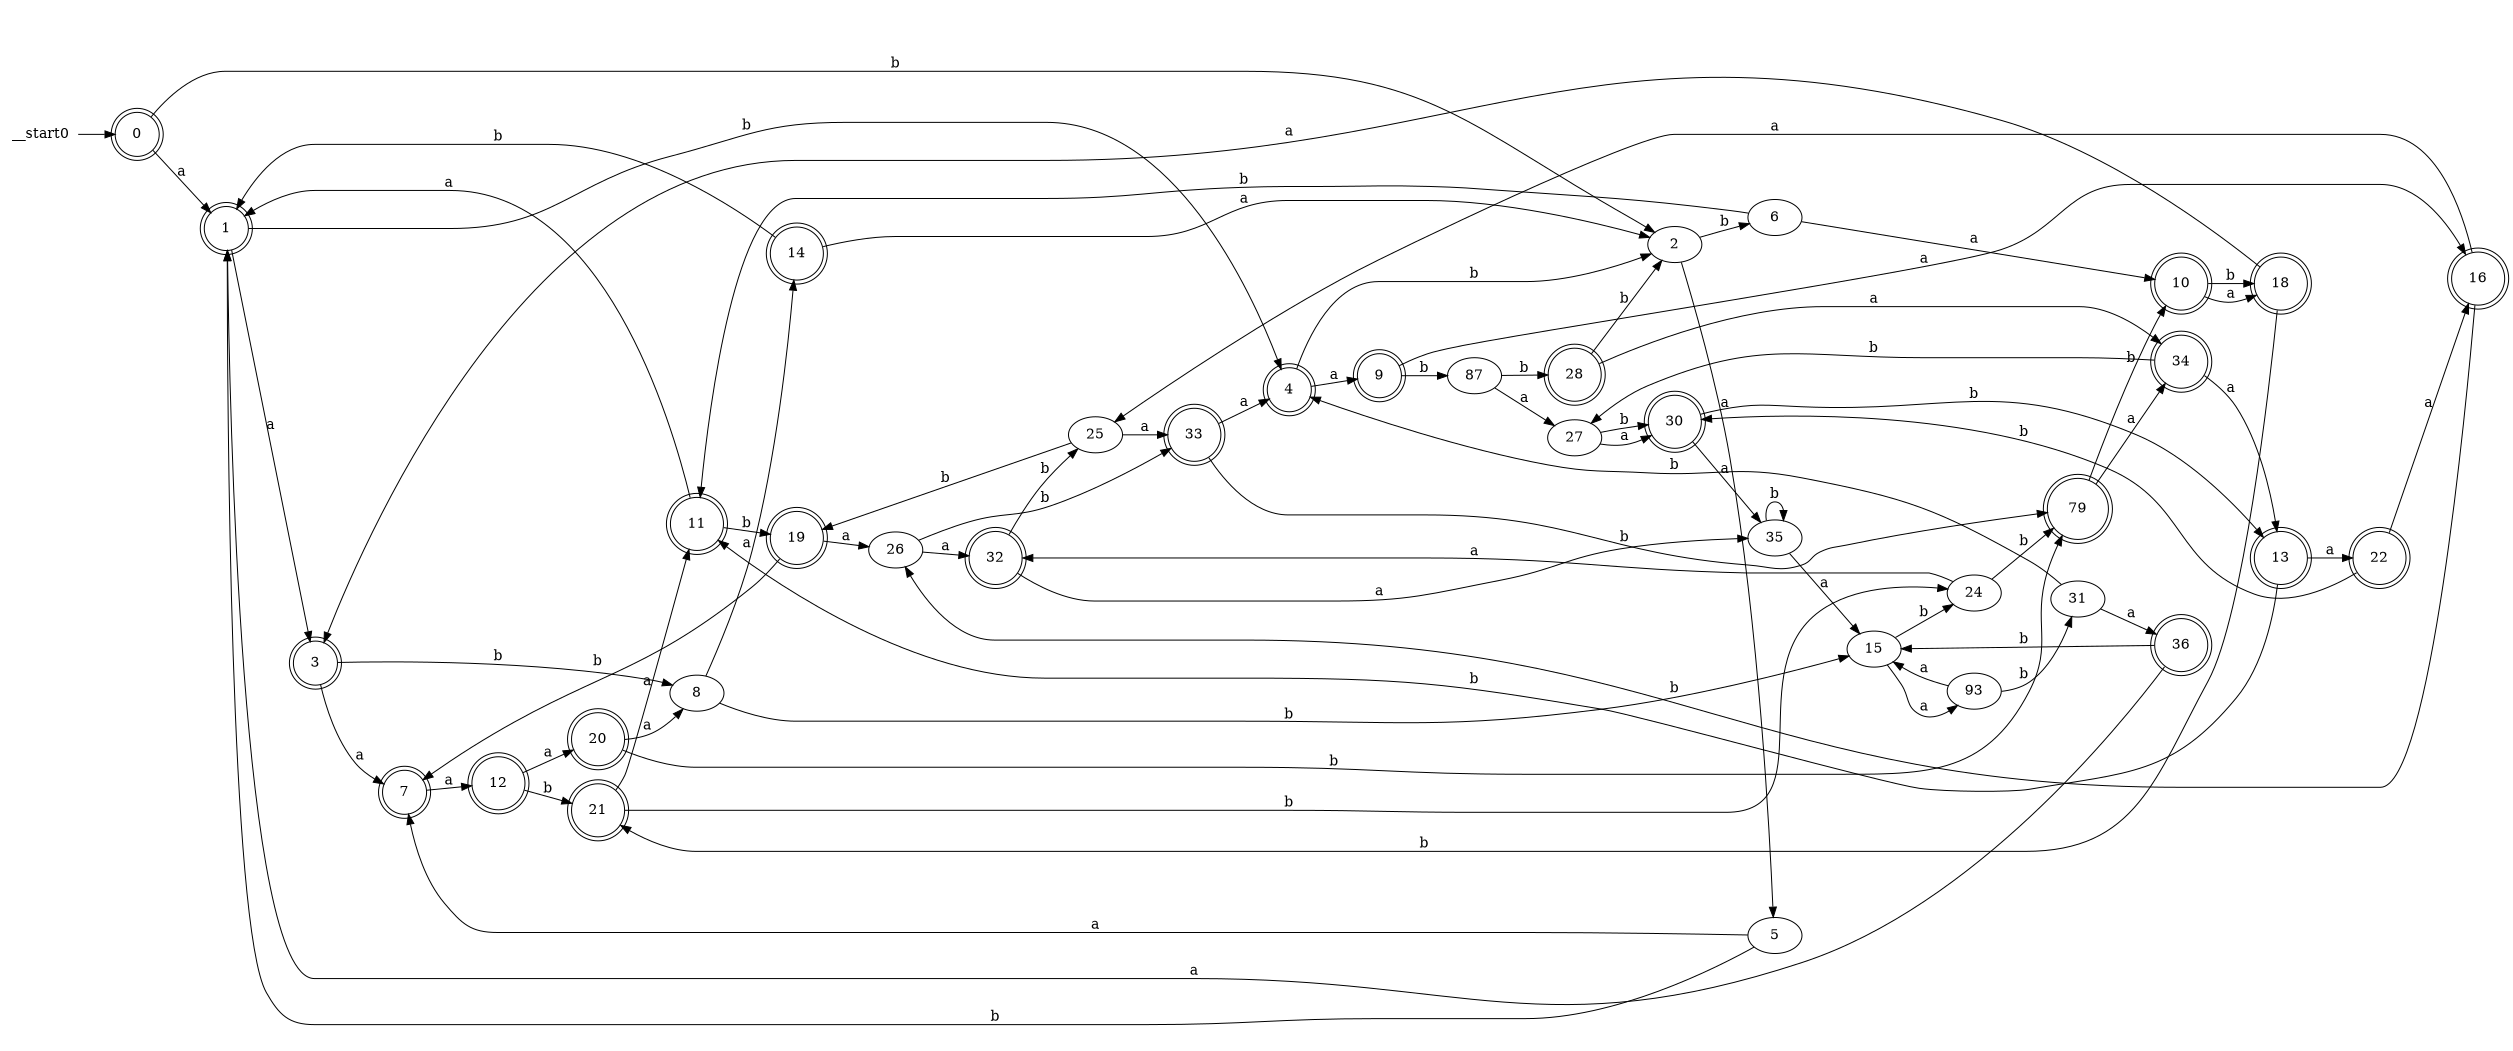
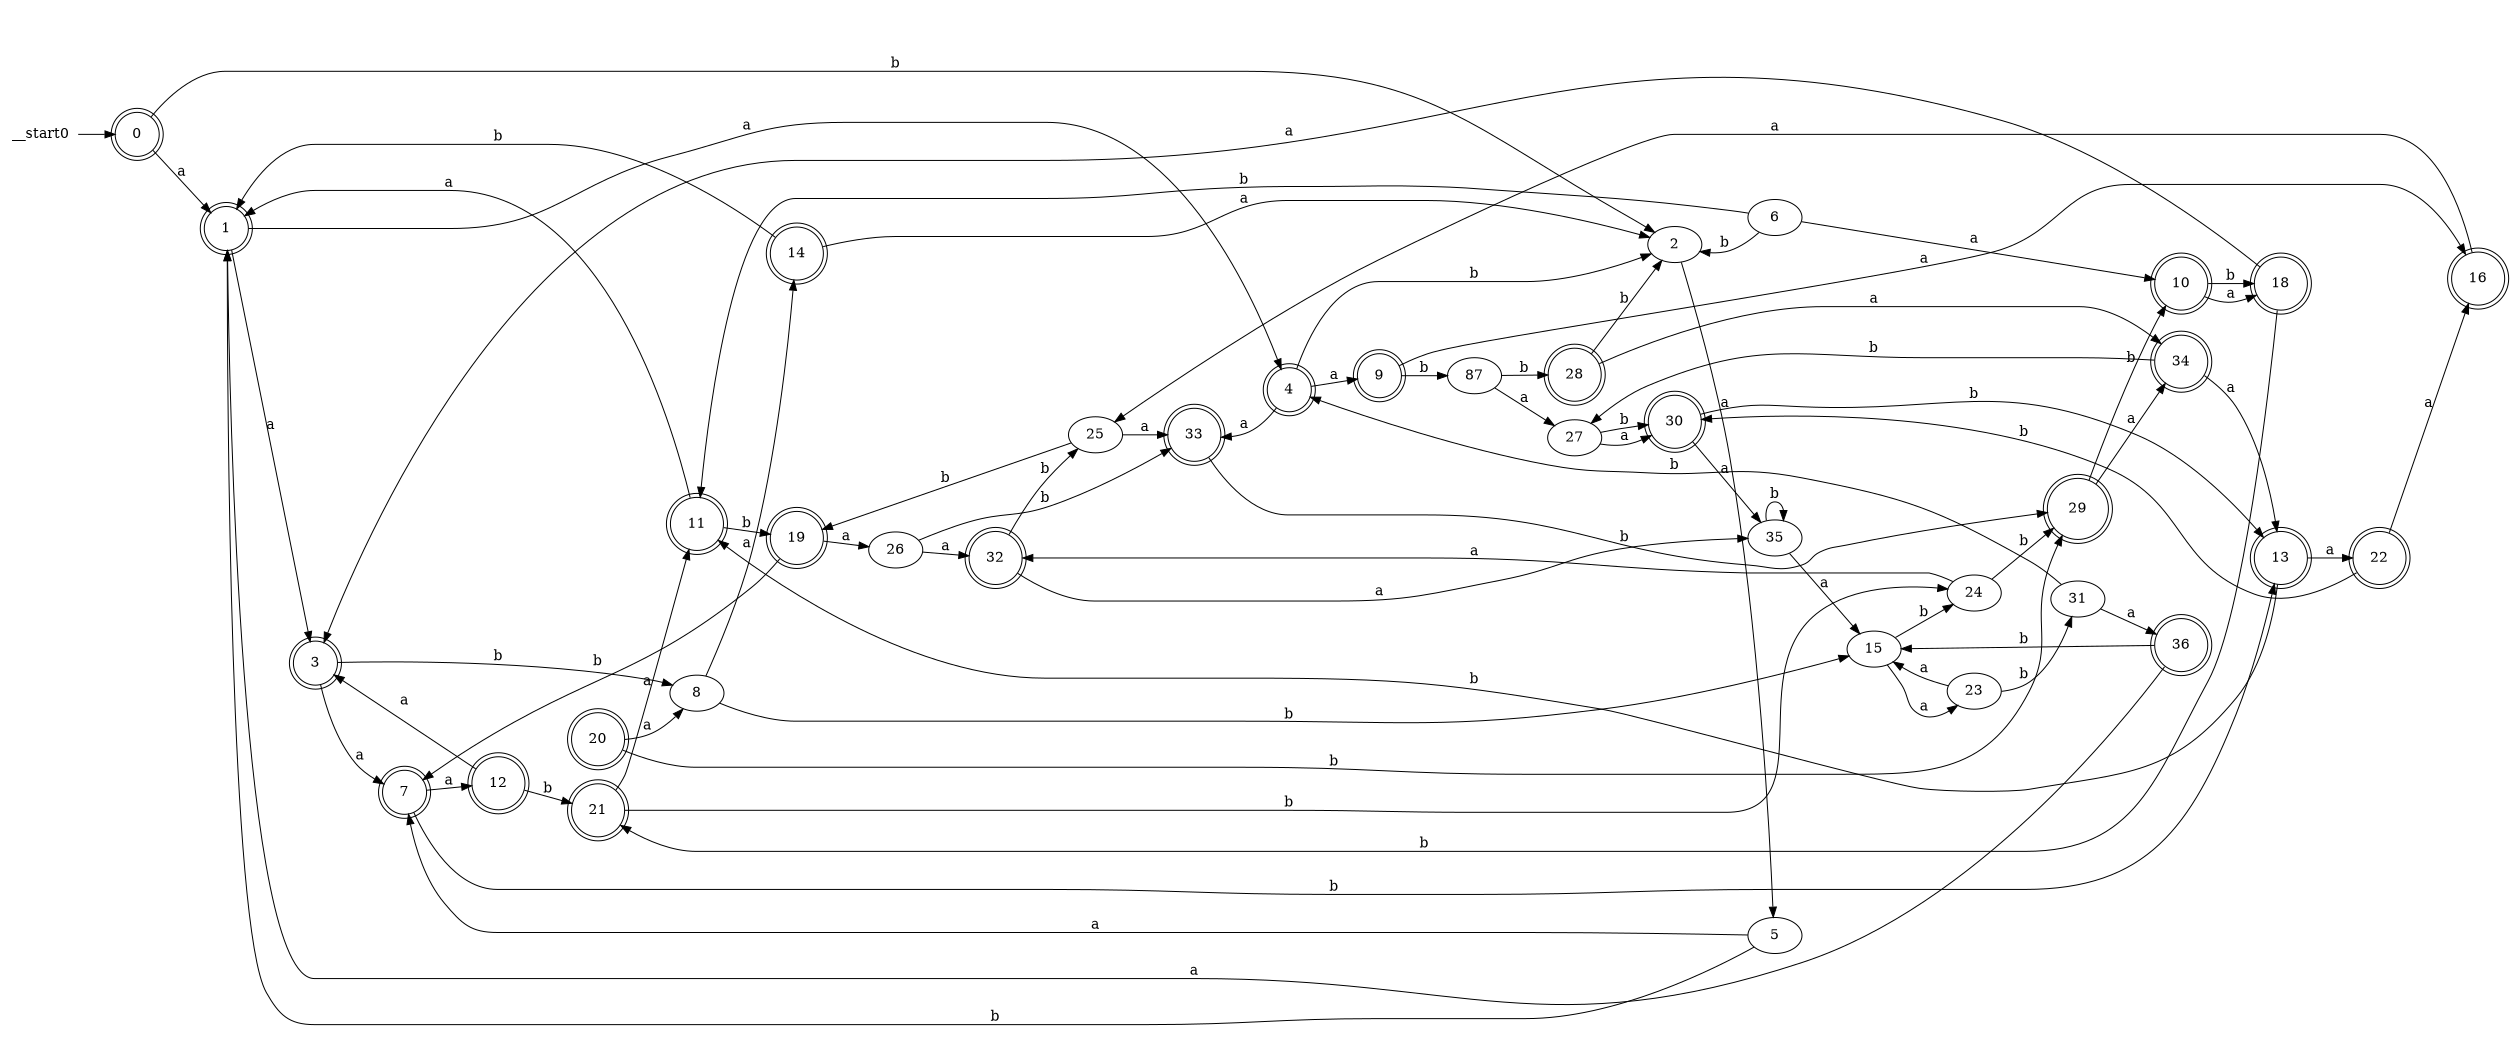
(747, 126) -> (747, 126)
(1720, 232) -> (1737, 248)
(1239, 413) -> (1257, 427)
(2078, 509) -> (2078, 509)
(1974, 691) -> (1974, 691)
(1876, 755) -> none
(544, 763) -> (409, 725)
none -> (1413, 894)
